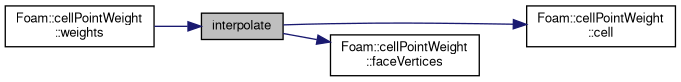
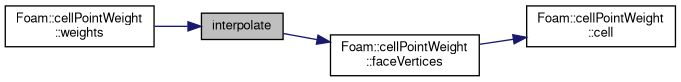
(398, 23) -> (496, 42)
